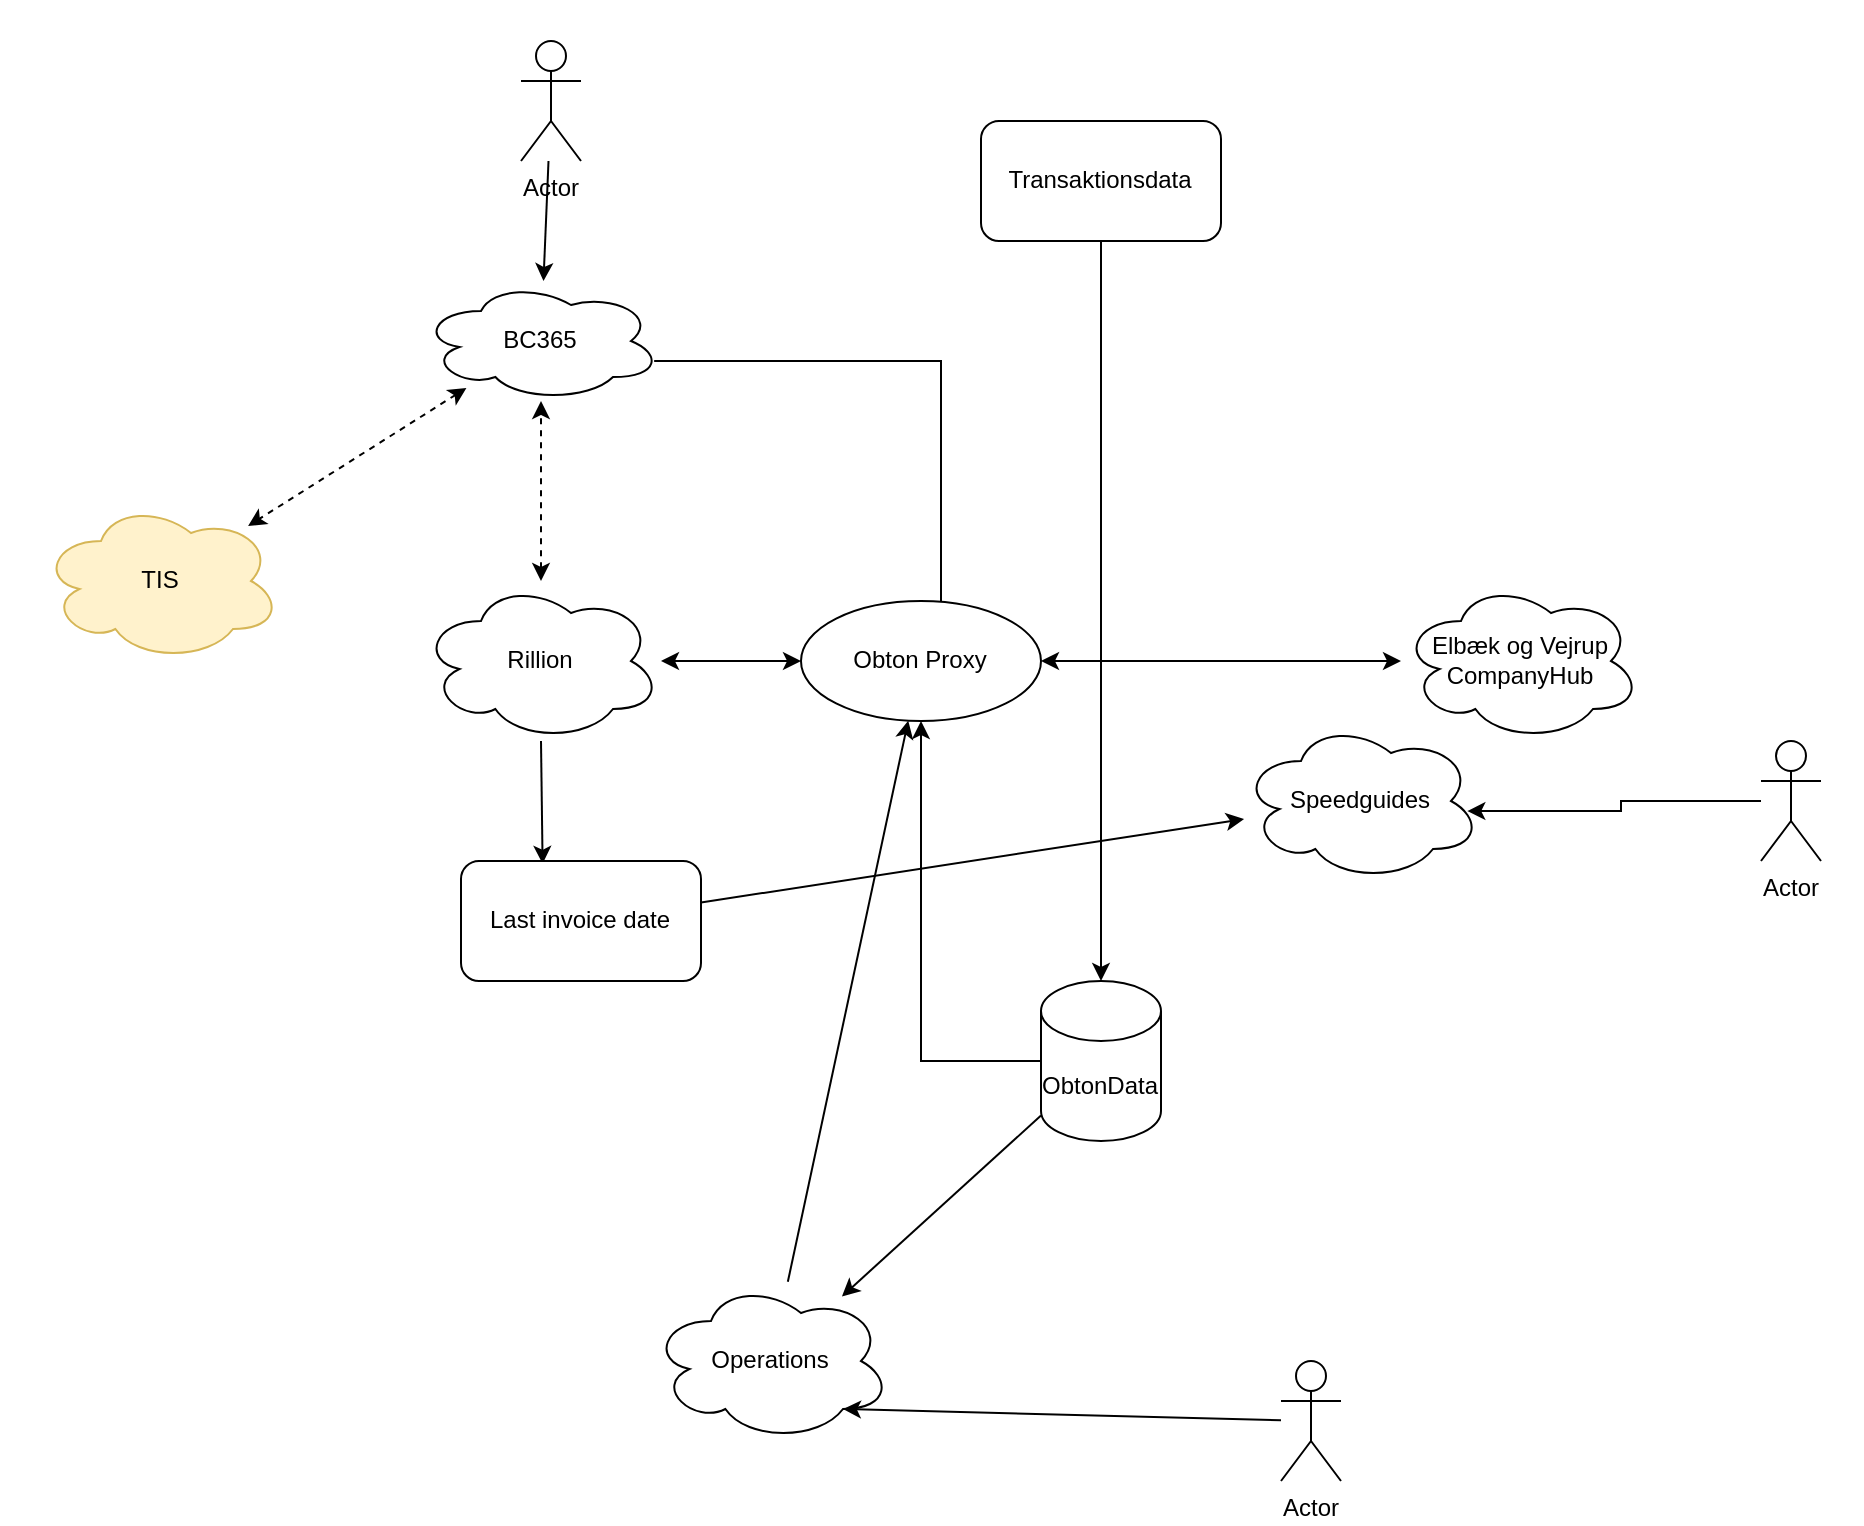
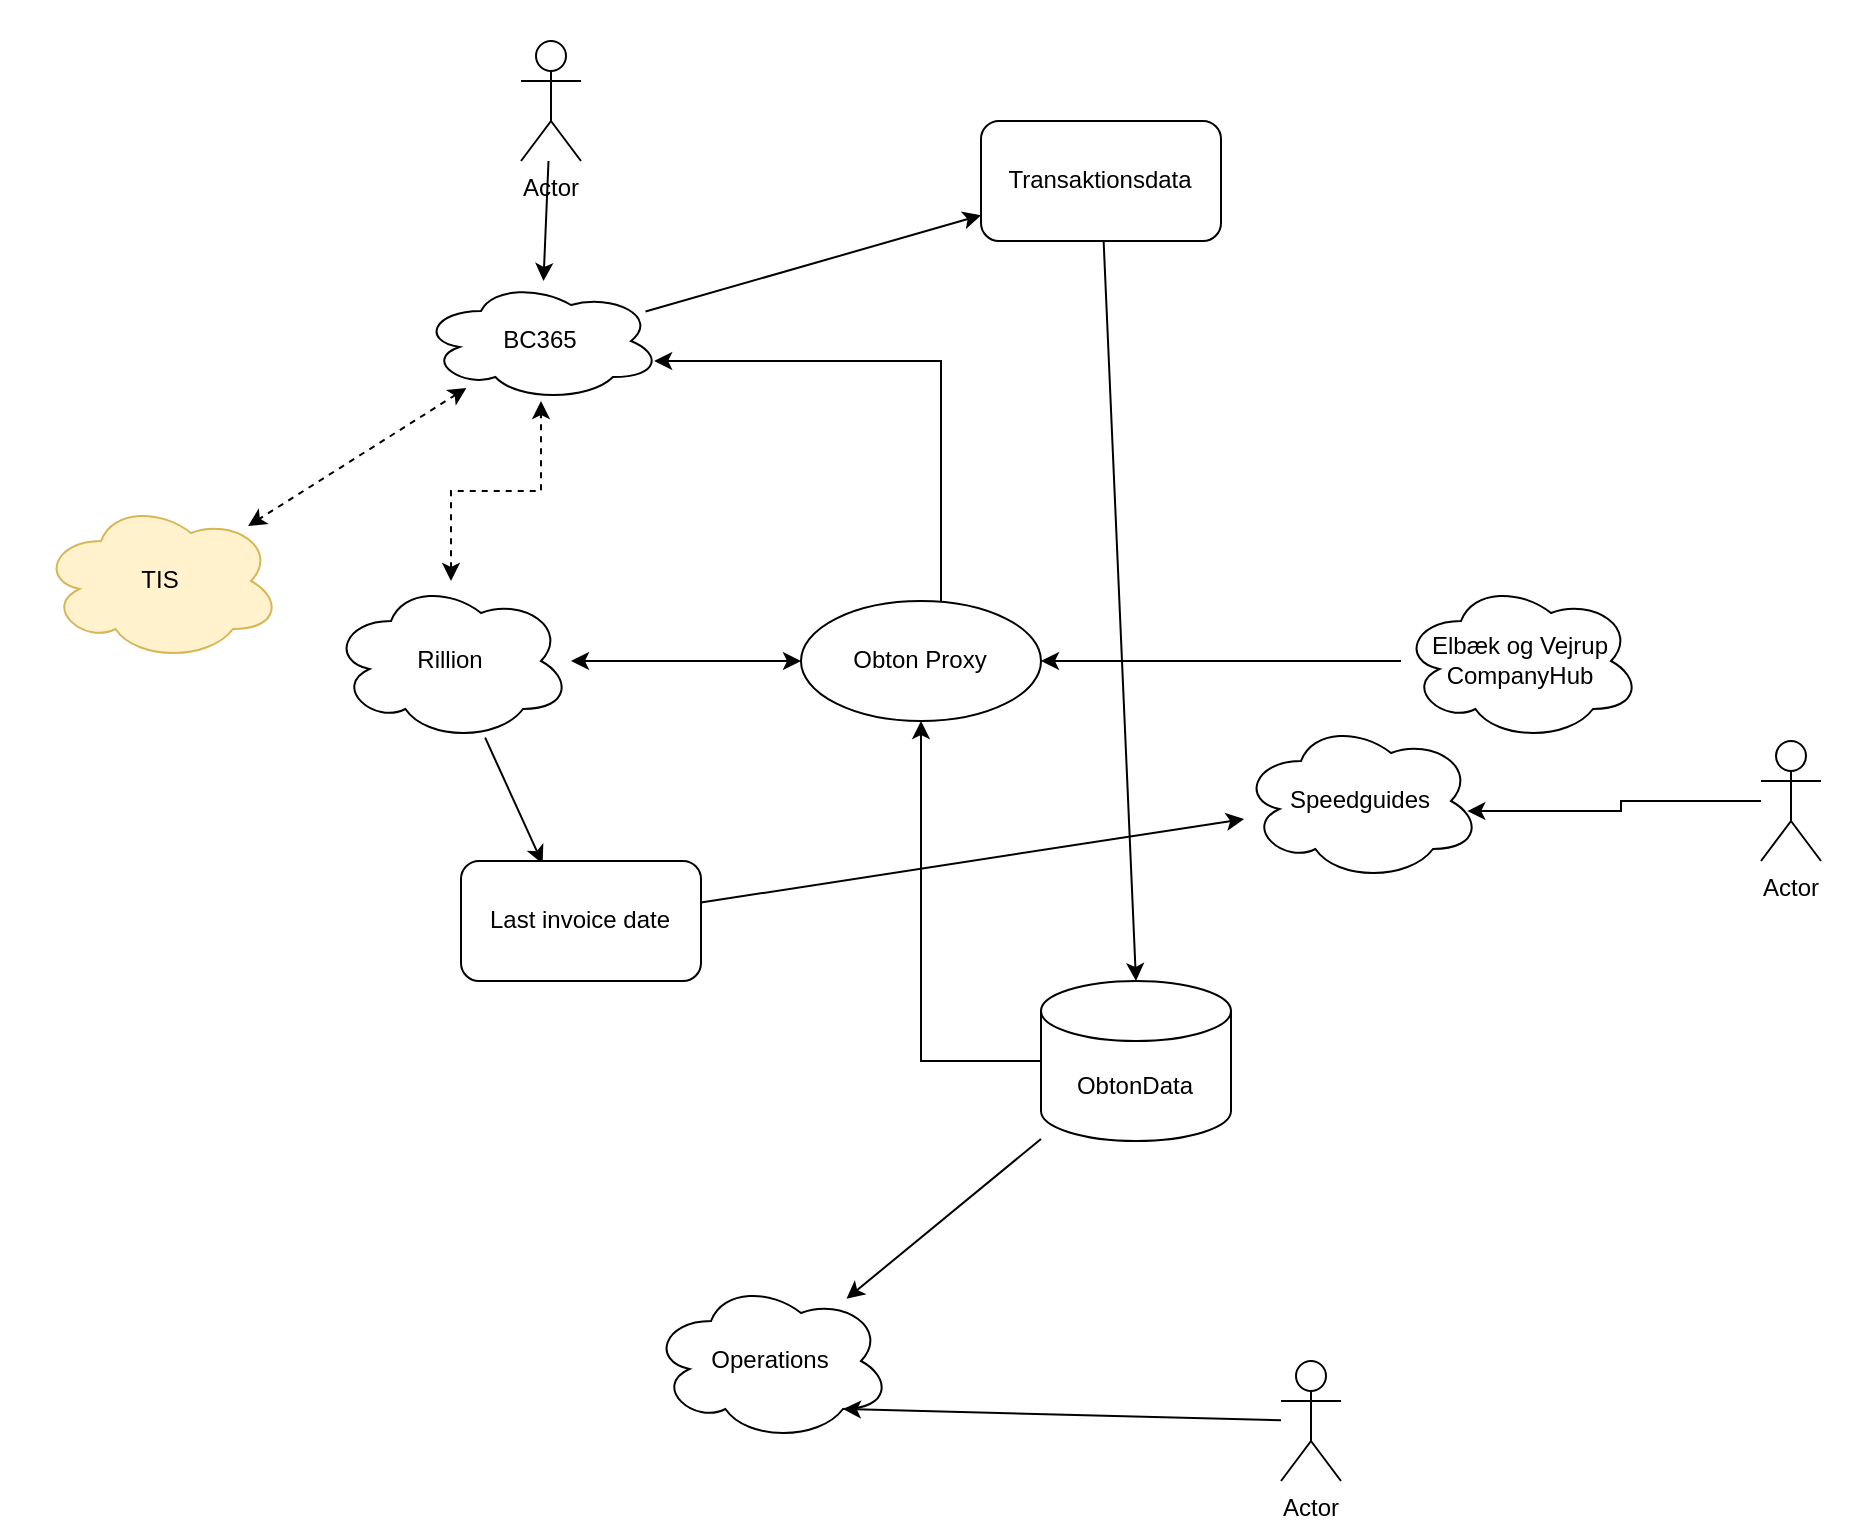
none -> (807, 265)
(662, 361) -> (669, 361)
(541, 661) -> (451, 661)
(1386, 661) -> (1392, 661)
(847, 1008) -> none
(1101, 1061) -> (1136, 1061)
